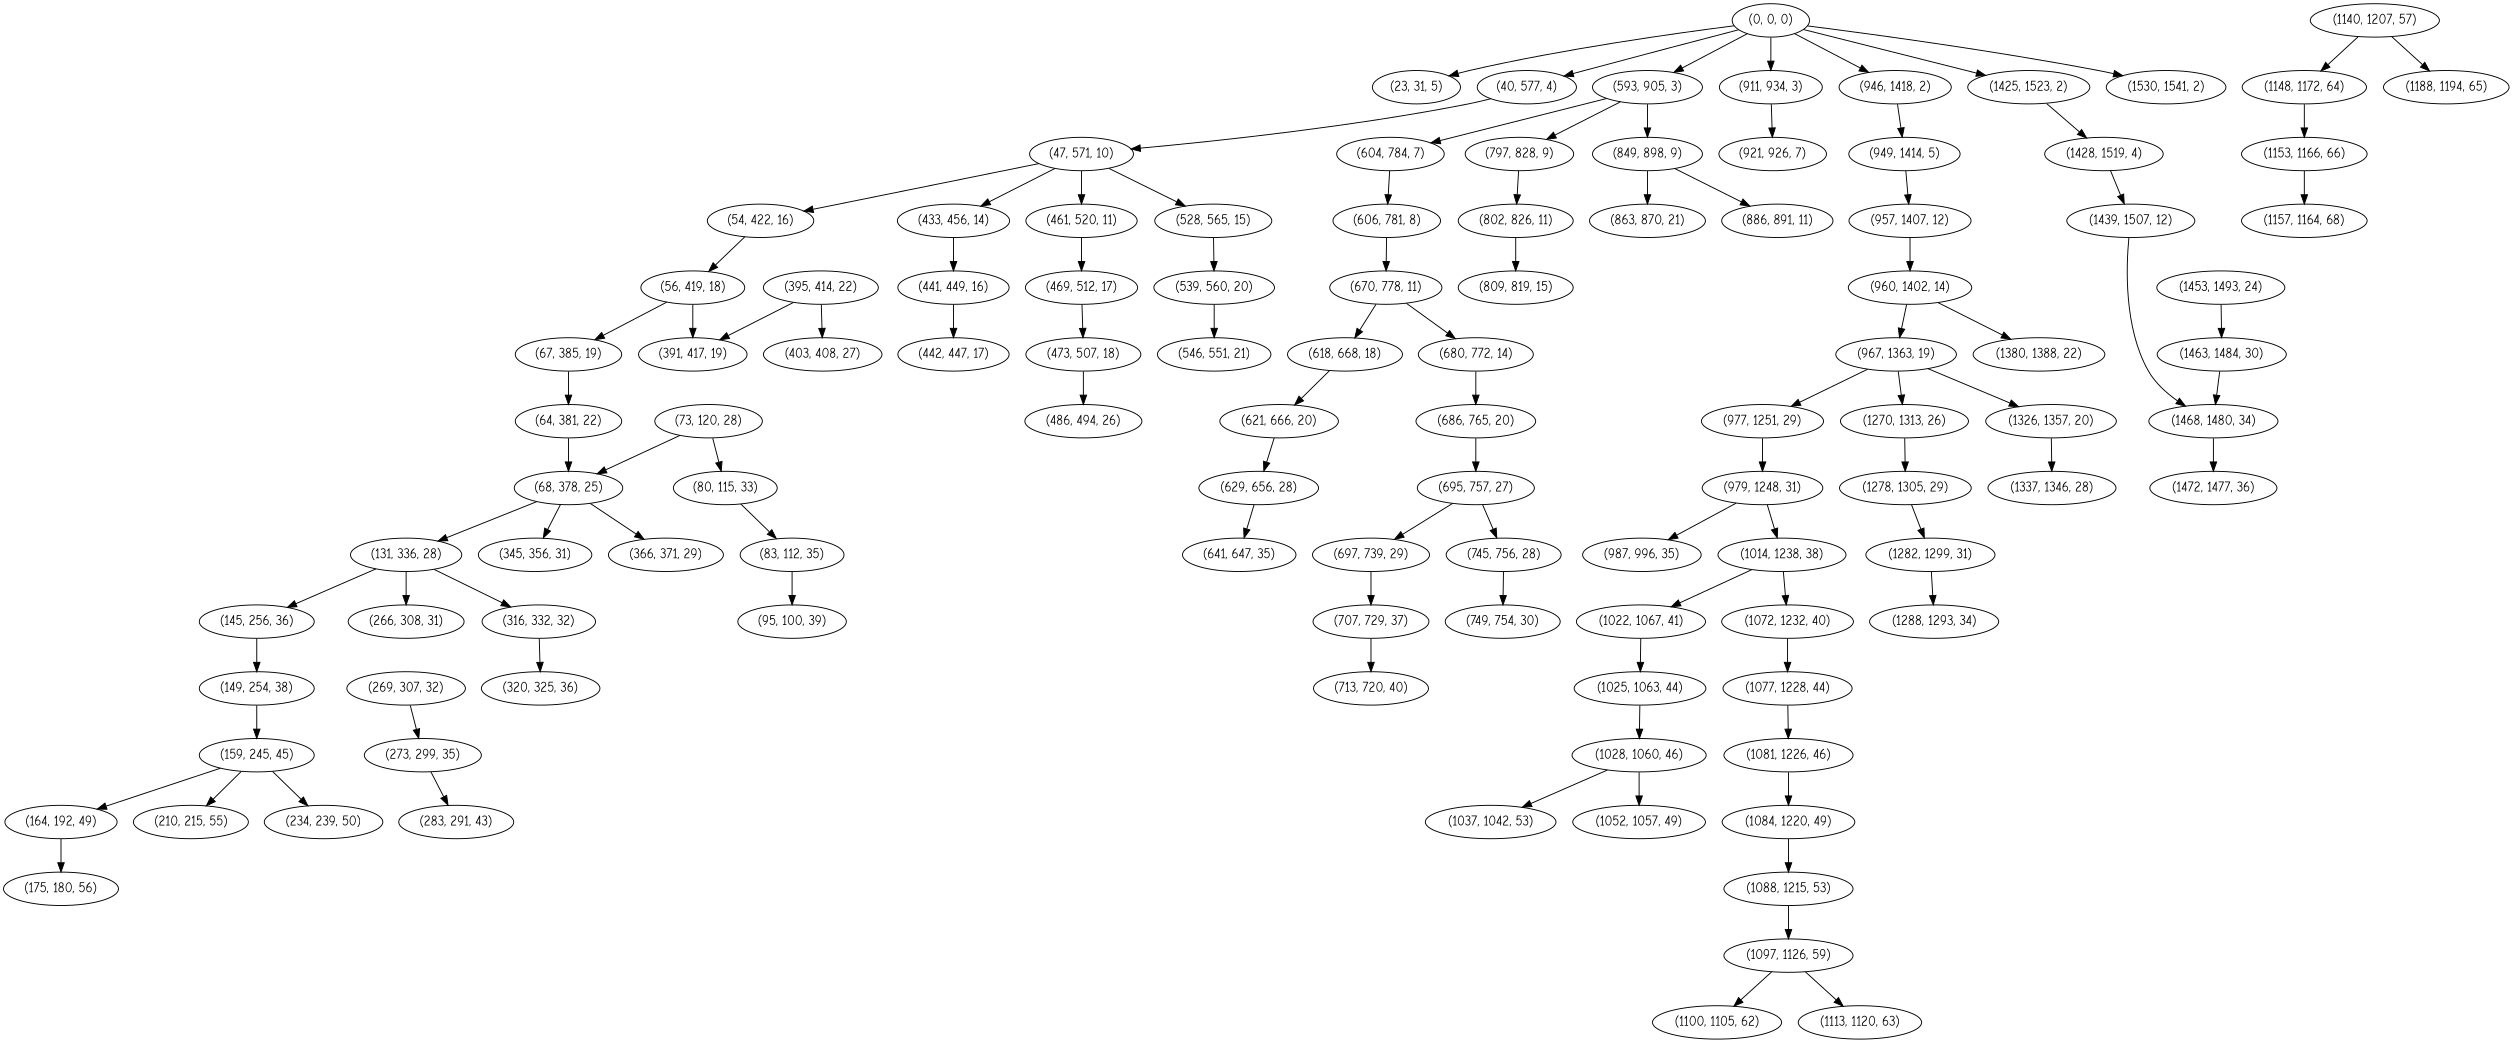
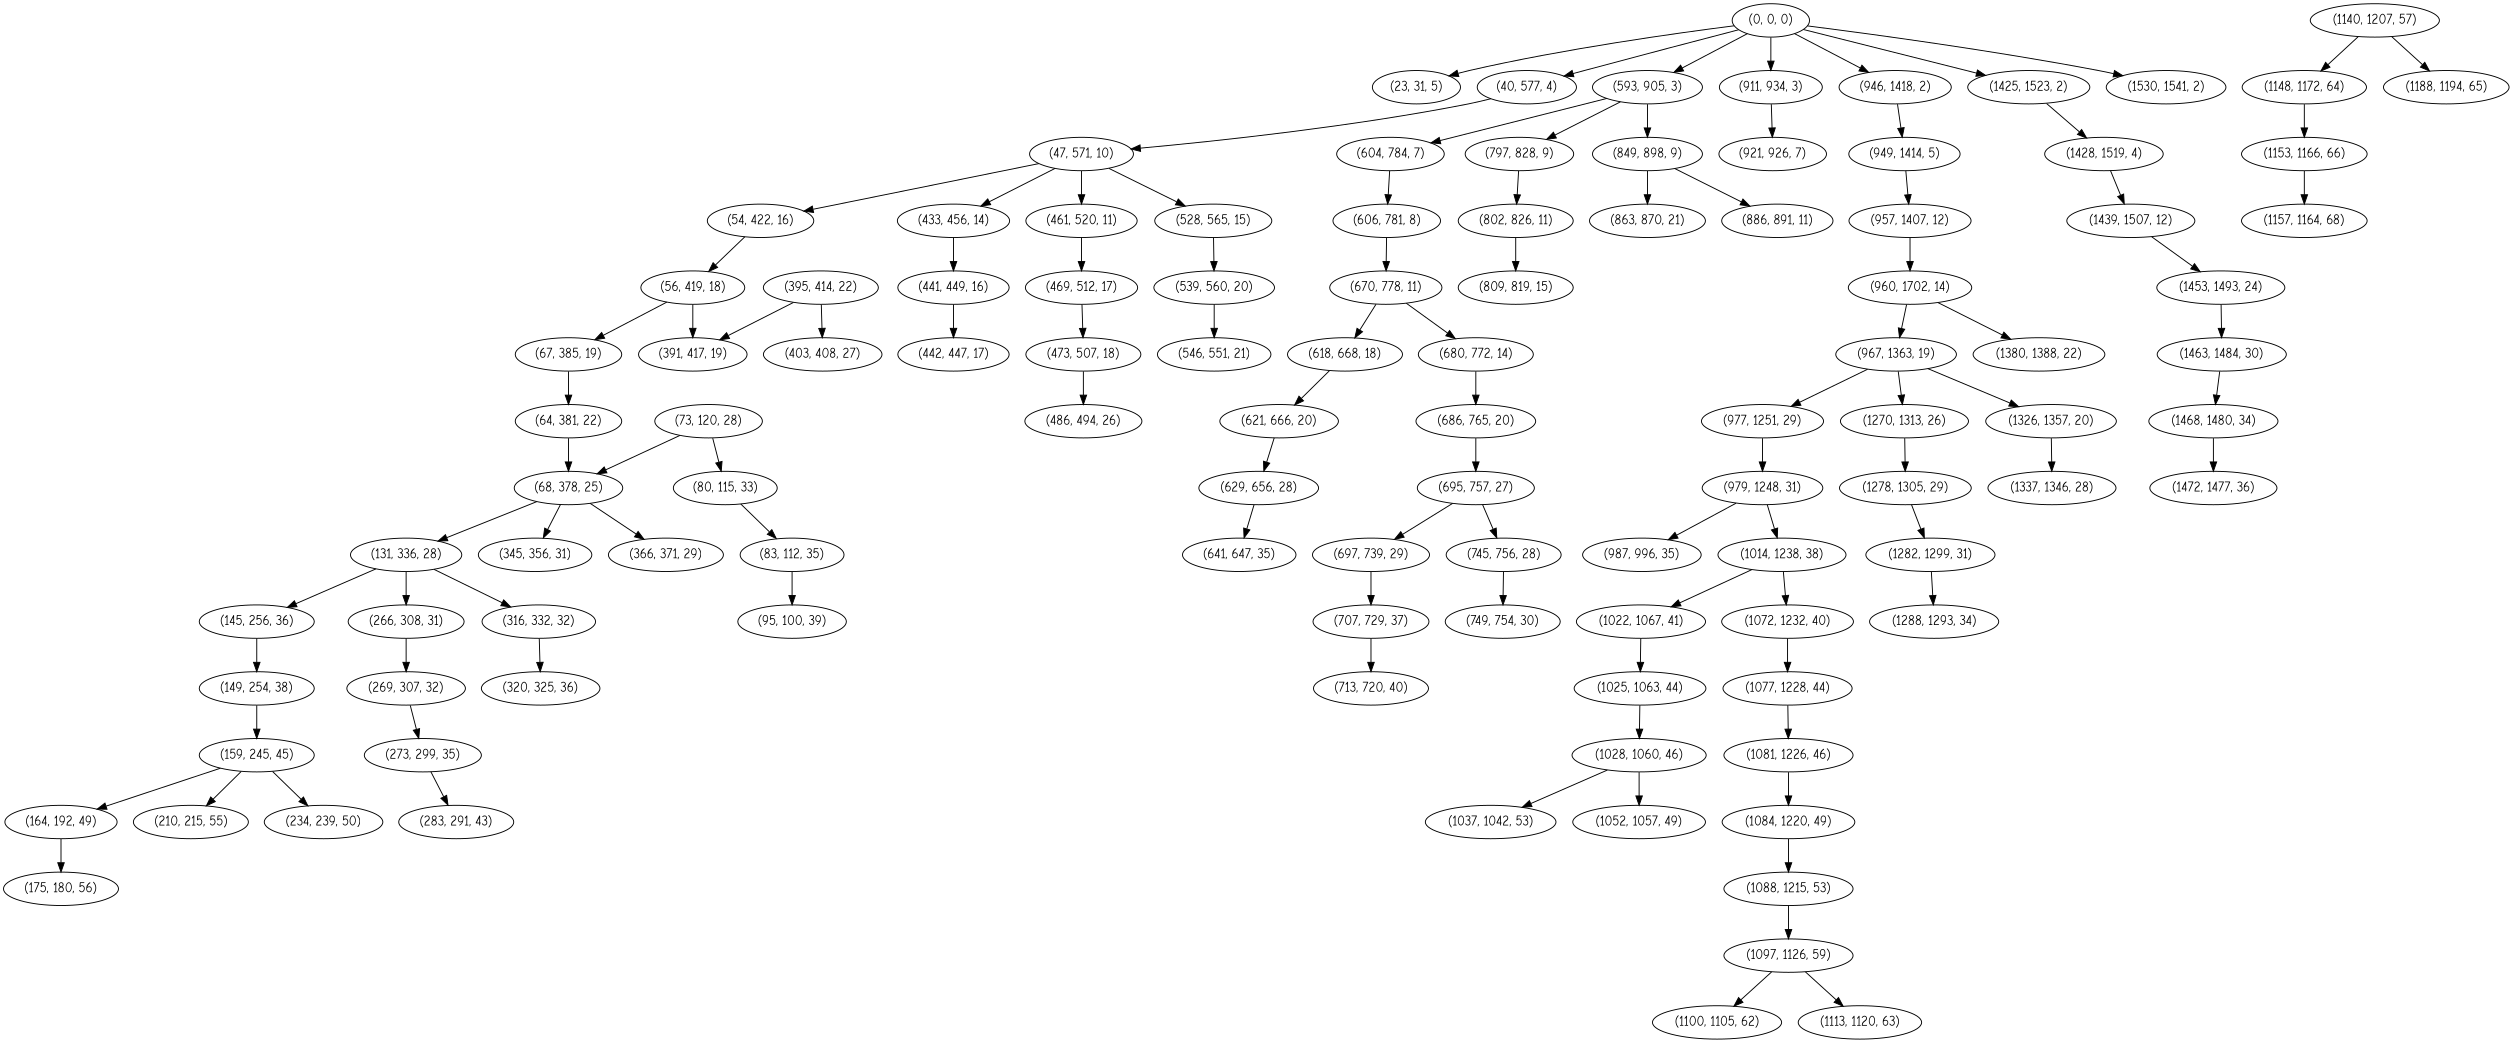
(1910, 288) -> (1910, 288)
(2133, 327) -> (2172, 251)
none -> (406, 650)
